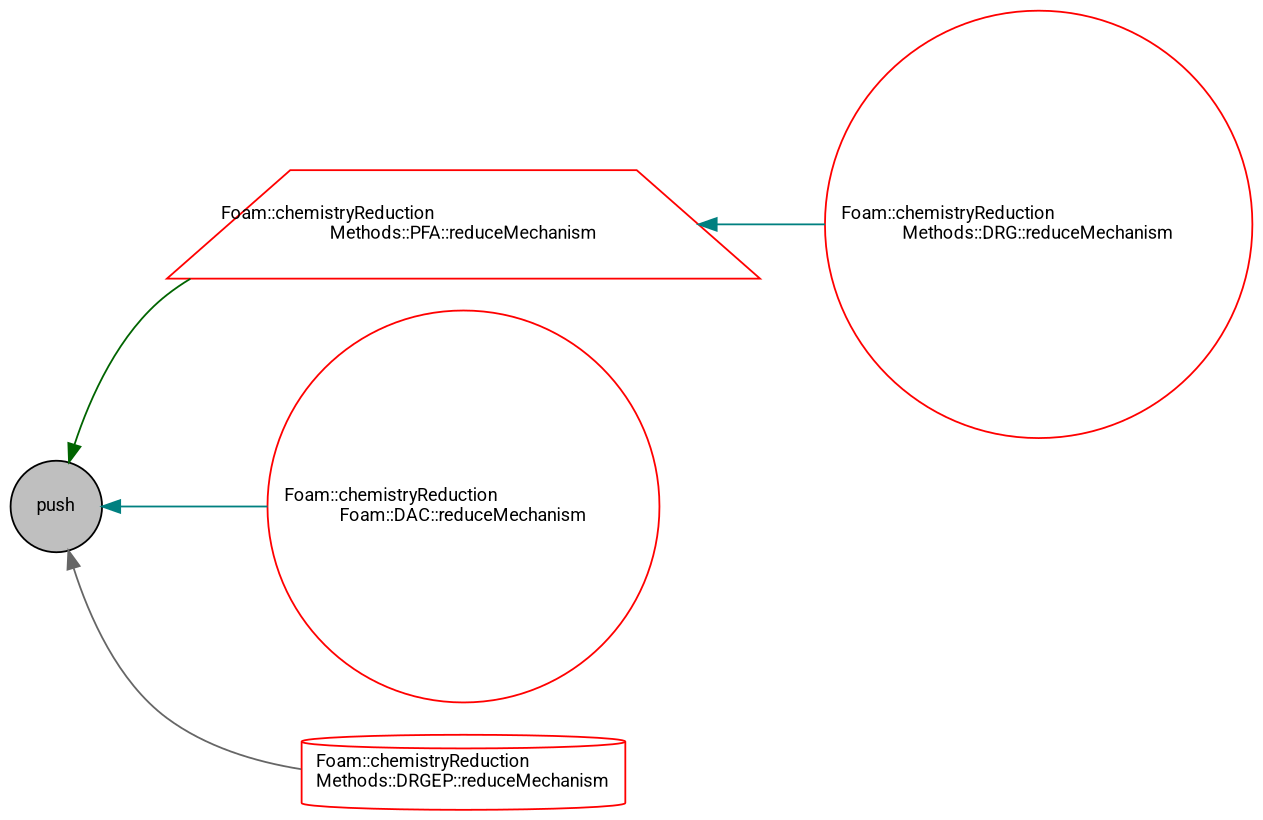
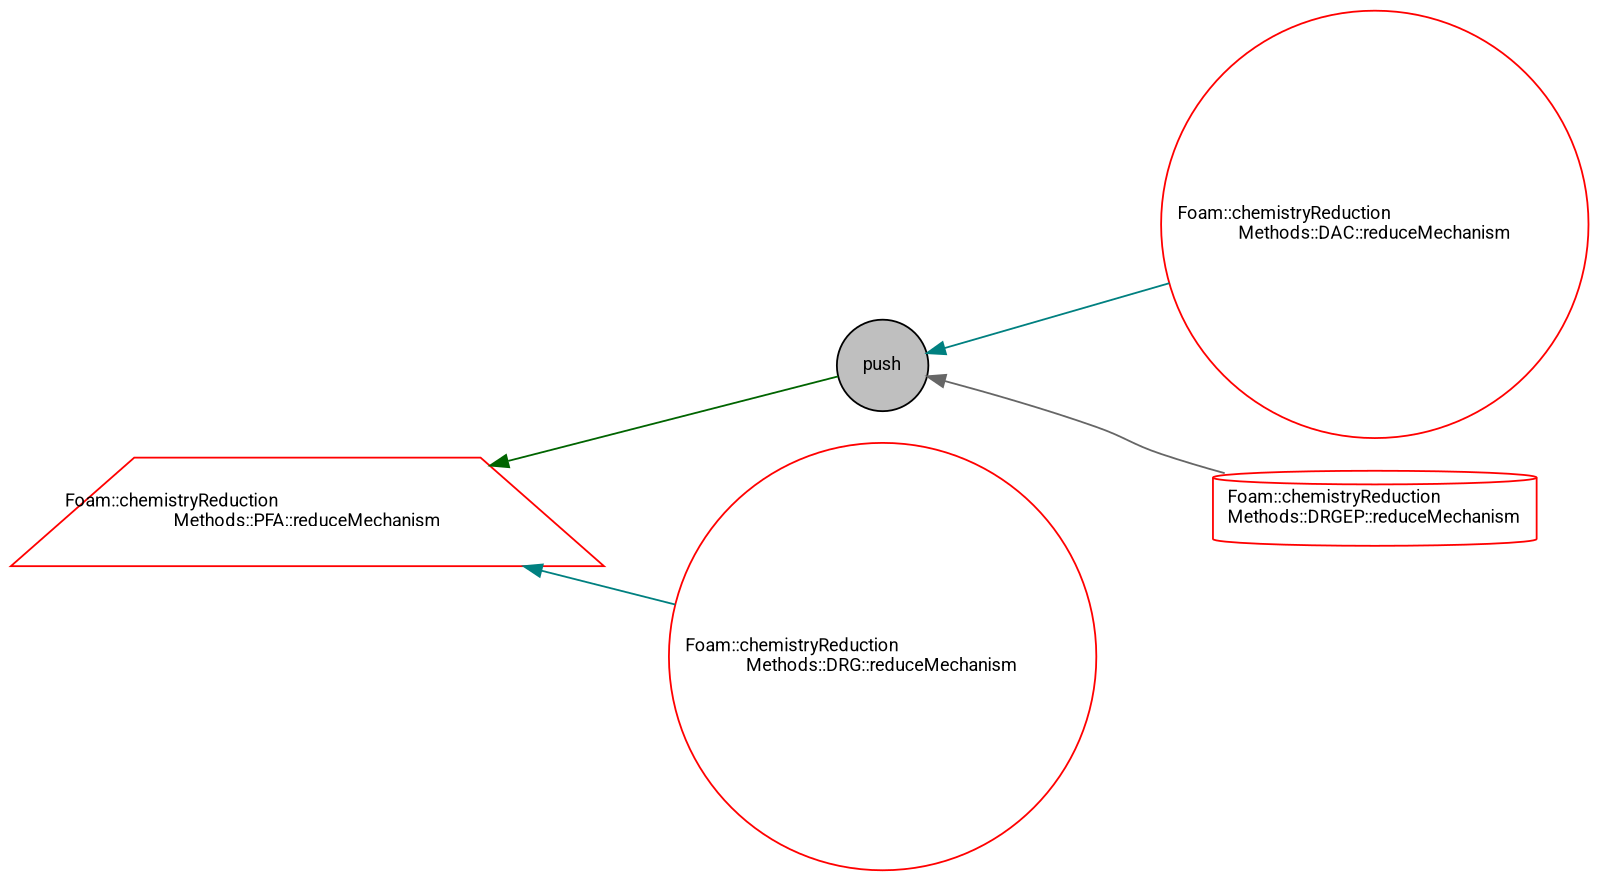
(118, 351) -> (673, 419)
(463, 506) -> (1375, 224)
